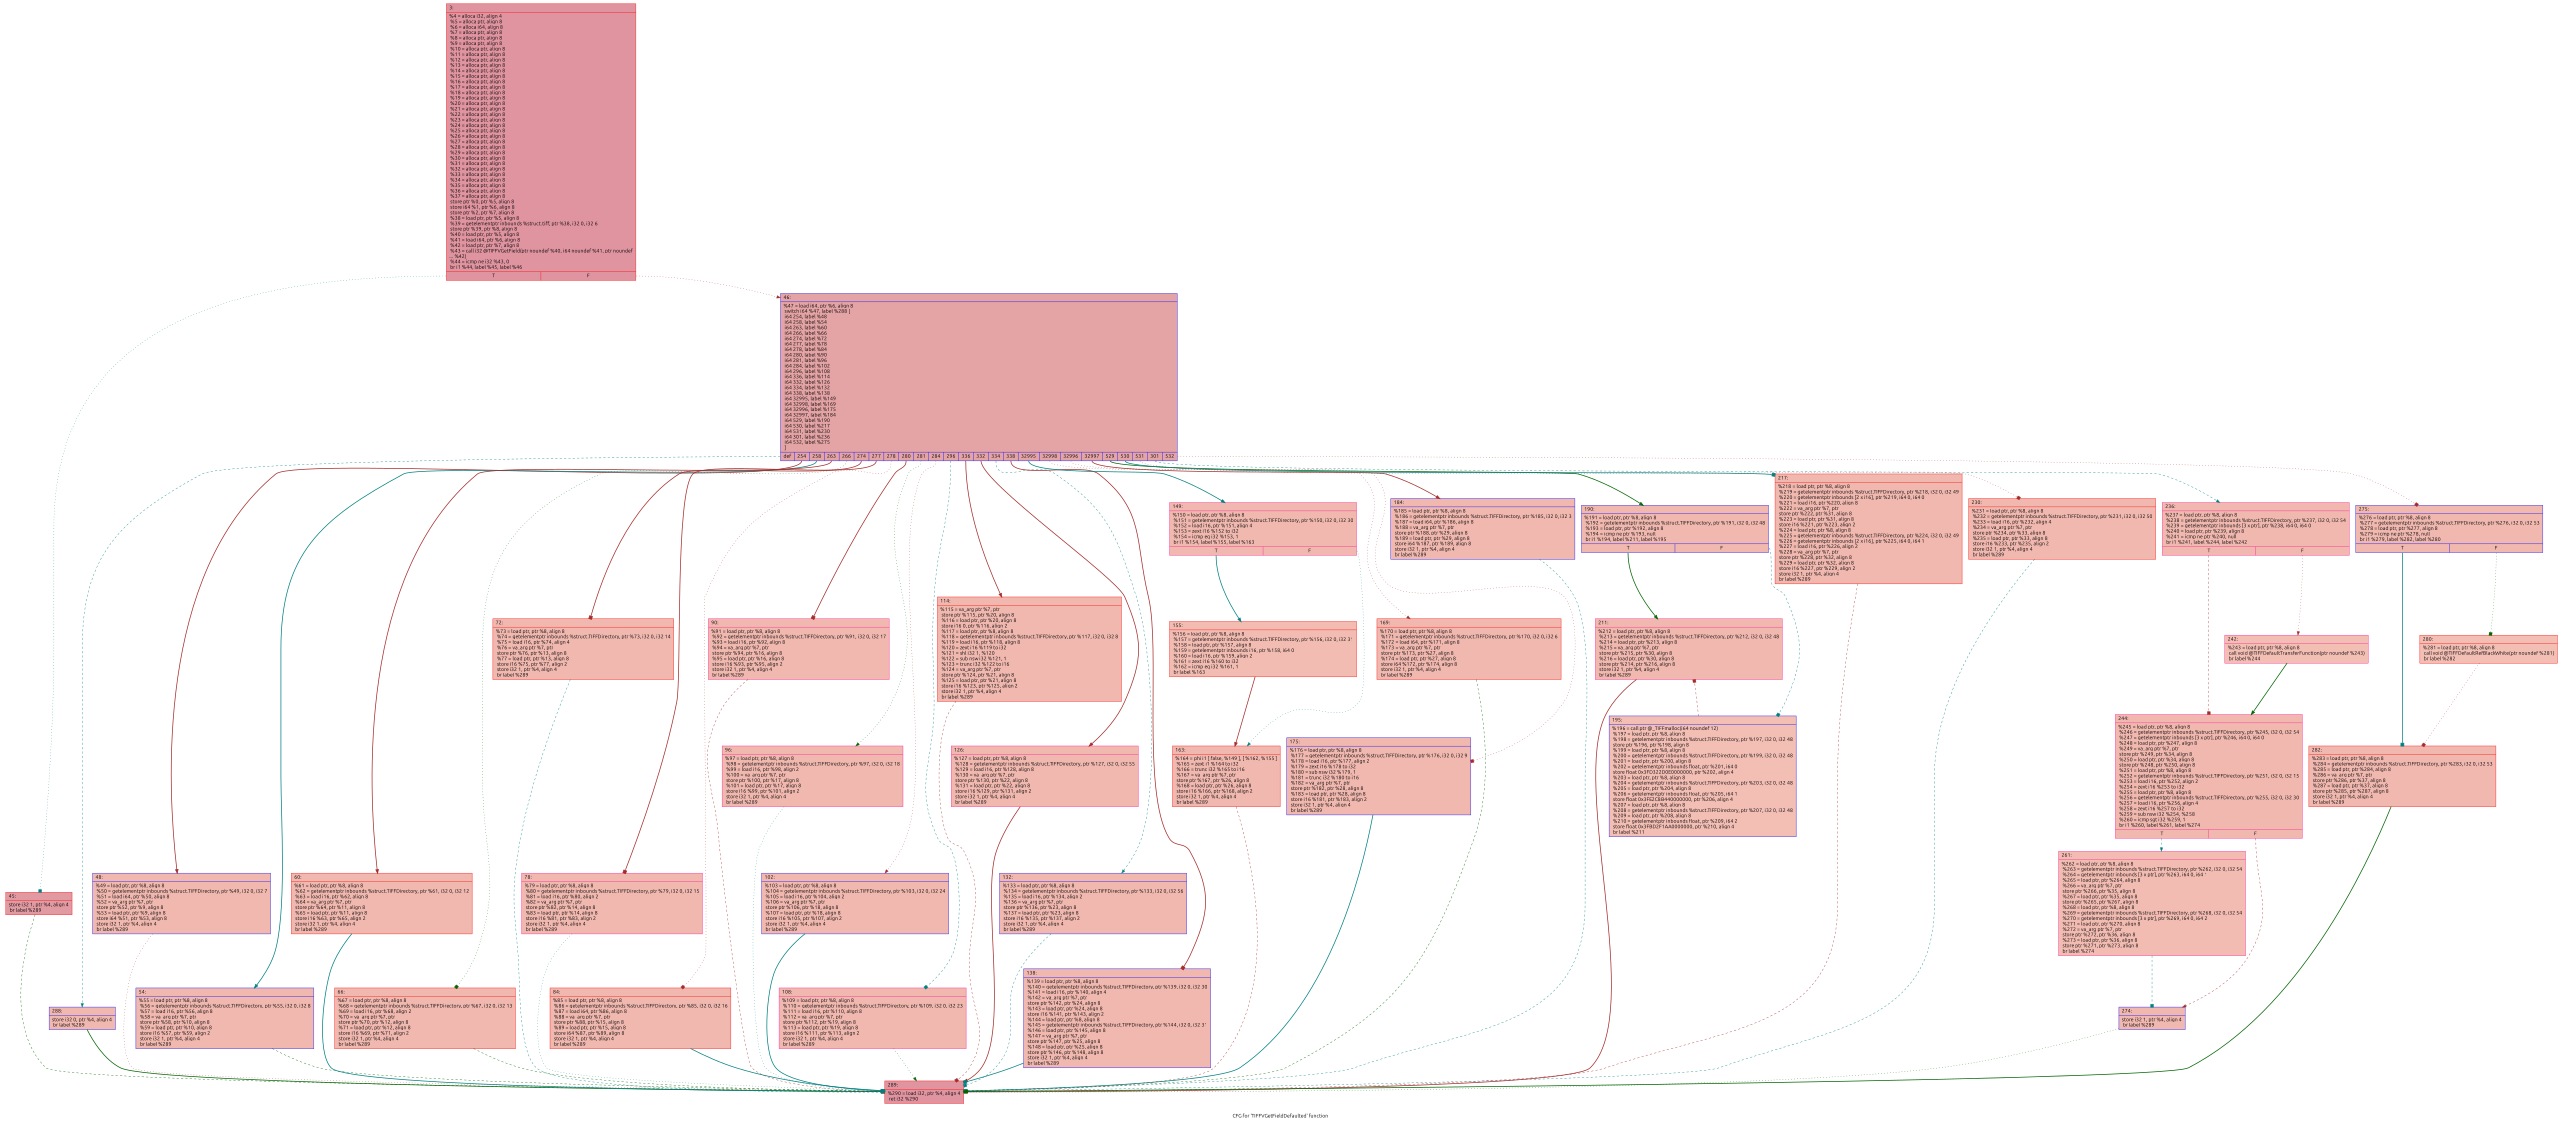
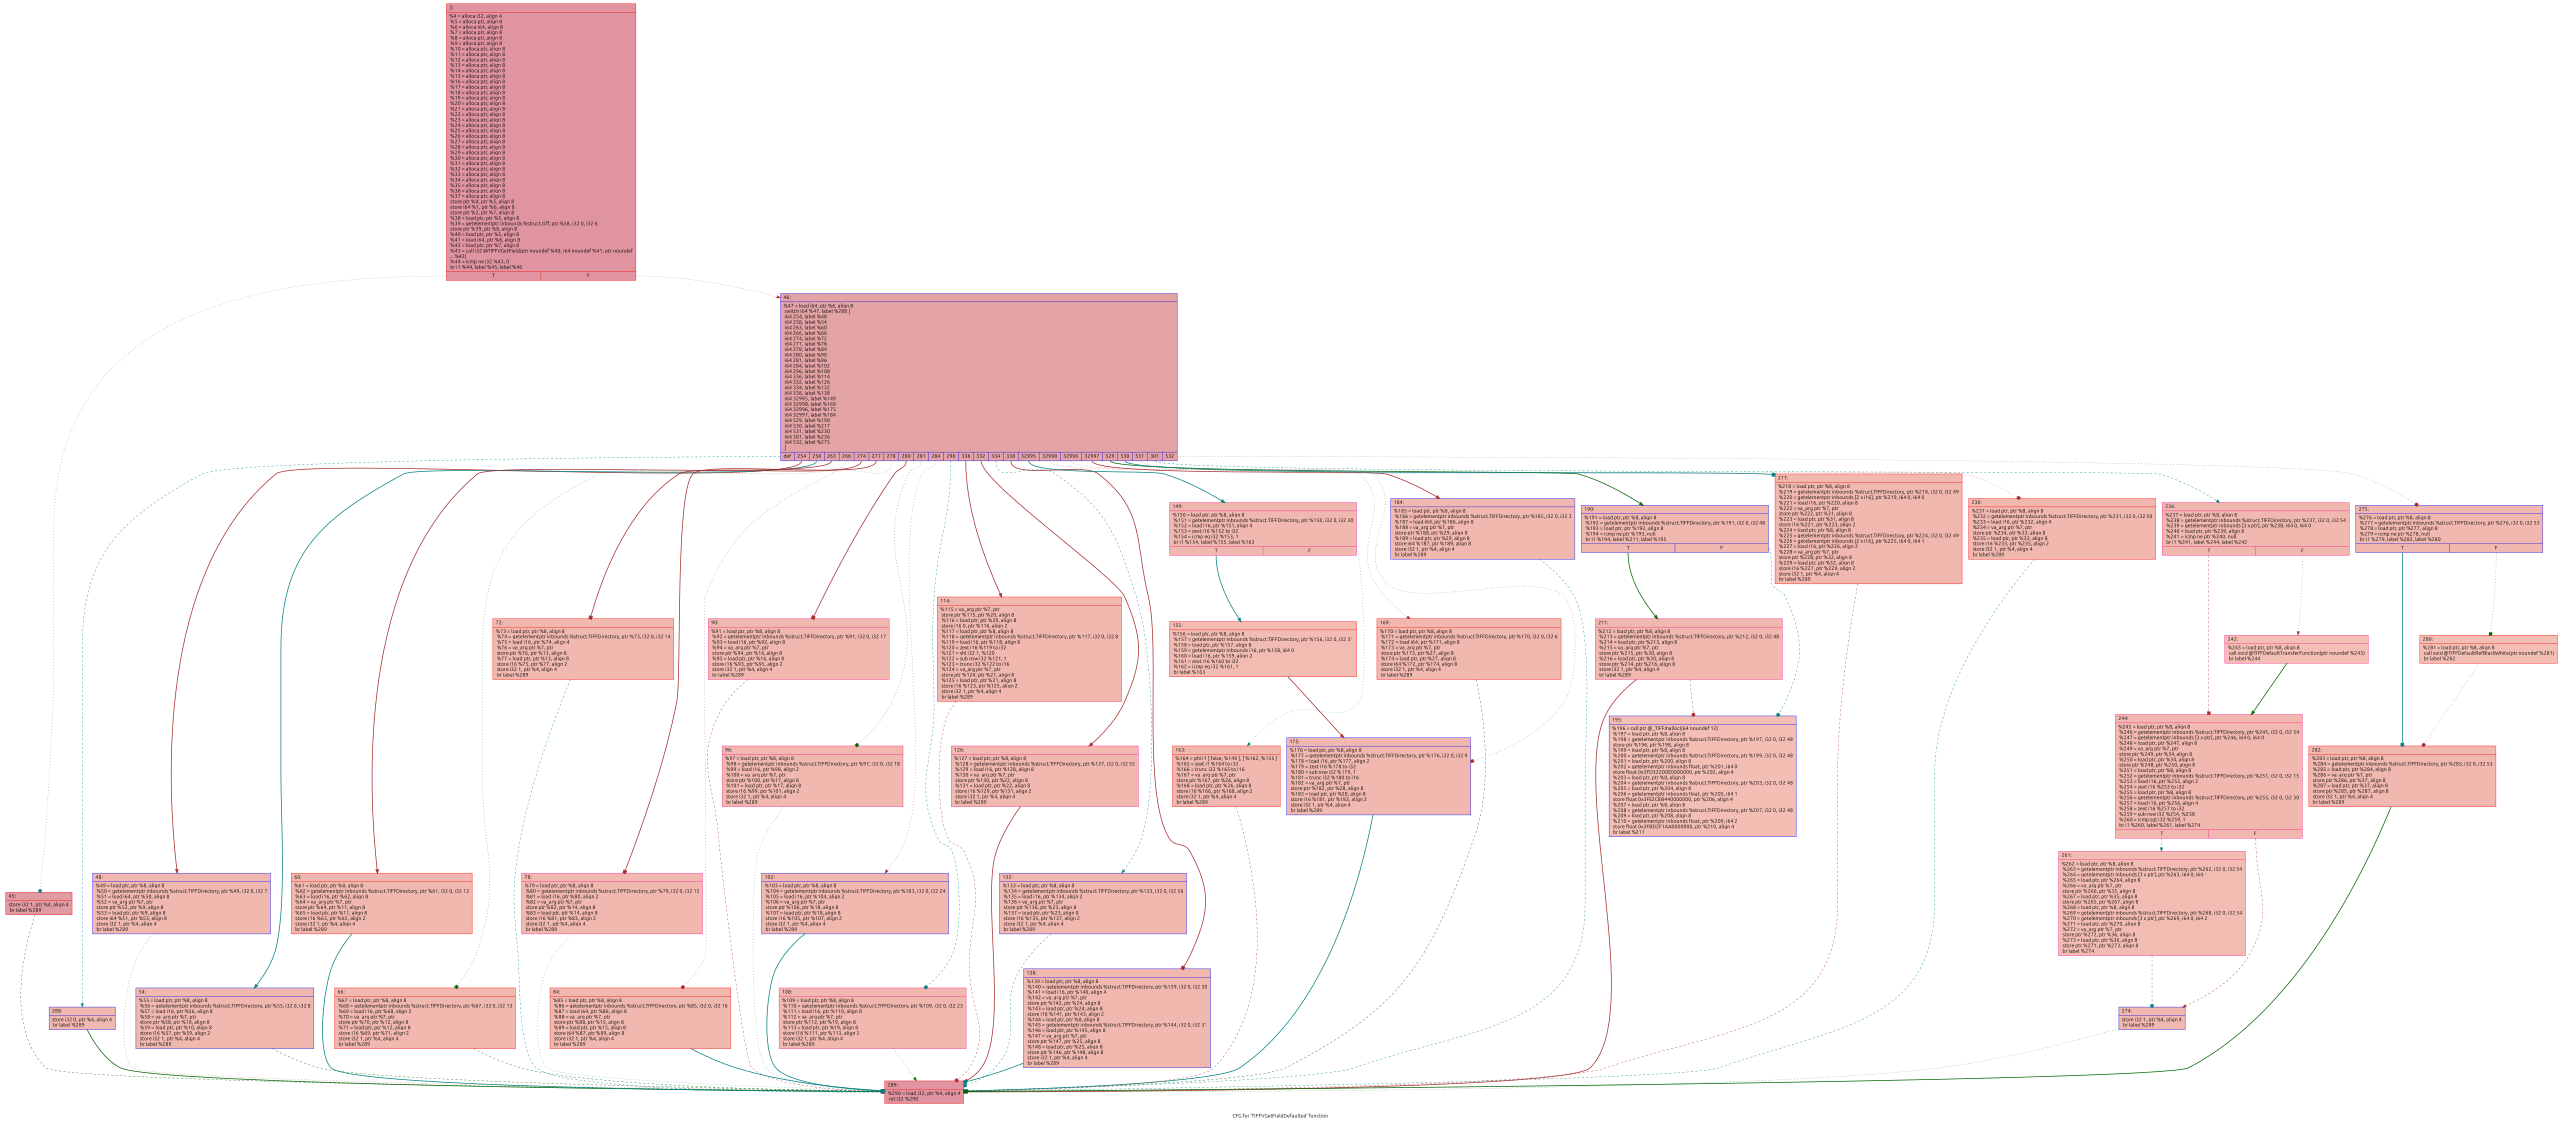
(904, 605) -> (904, 605)
(1697, 700) -> (1692, 696)
(1246, 710) -> (1315, 706)
